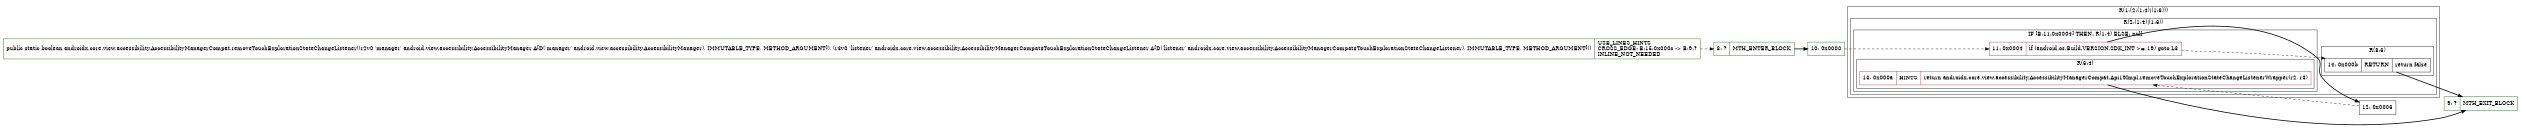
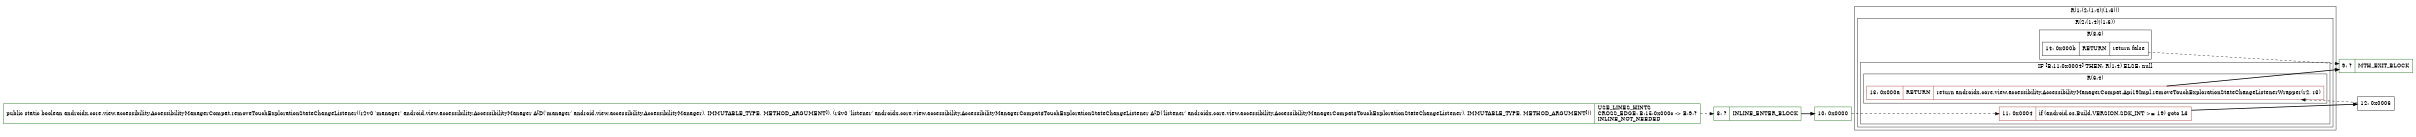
(1762, 49) -> (1765, 114)
(2252, 53) -> none
(1909, 78) -> (1918, 93)
(2427, 84) -> (2242, 58)
